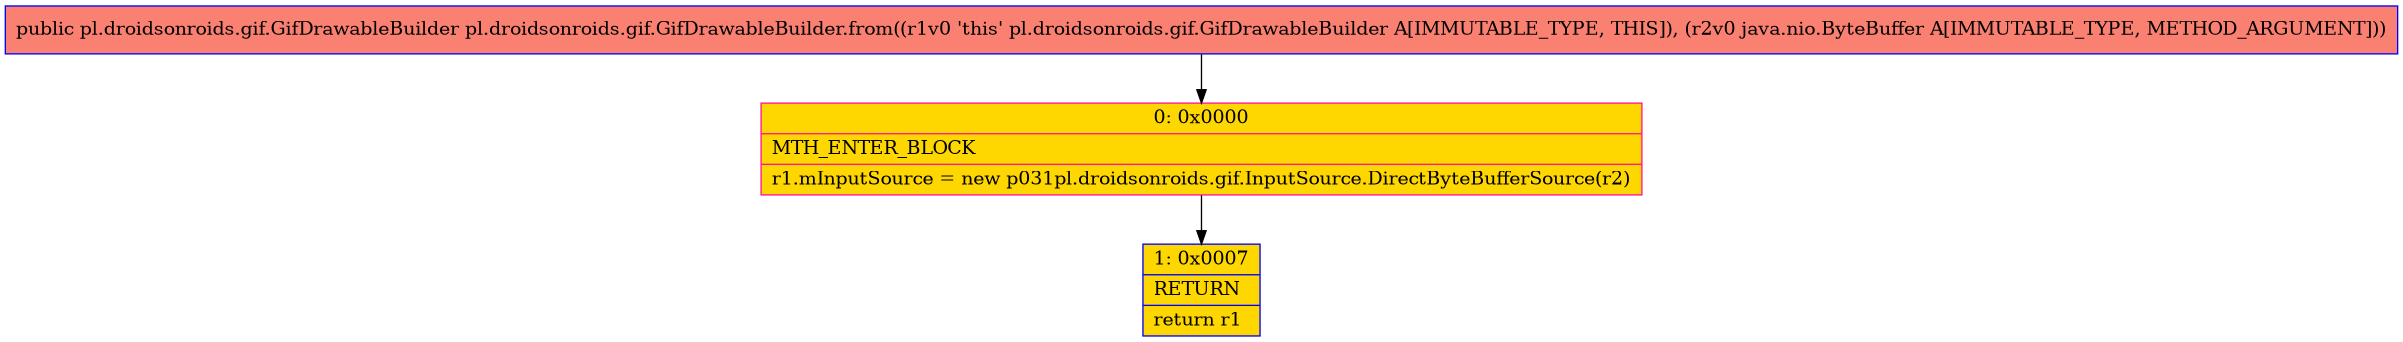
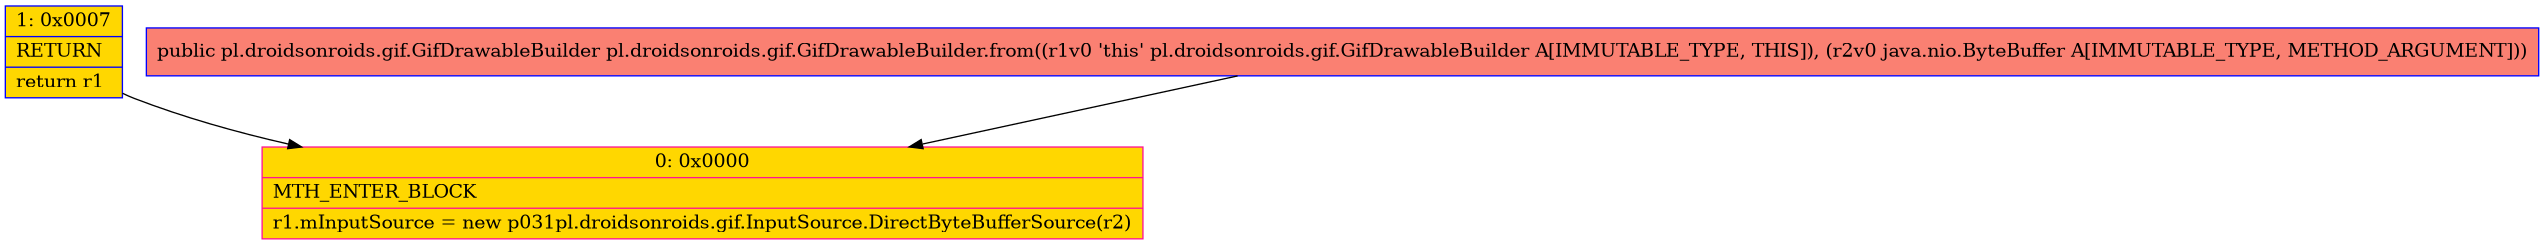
(1201, 213) -> (204, 122)
